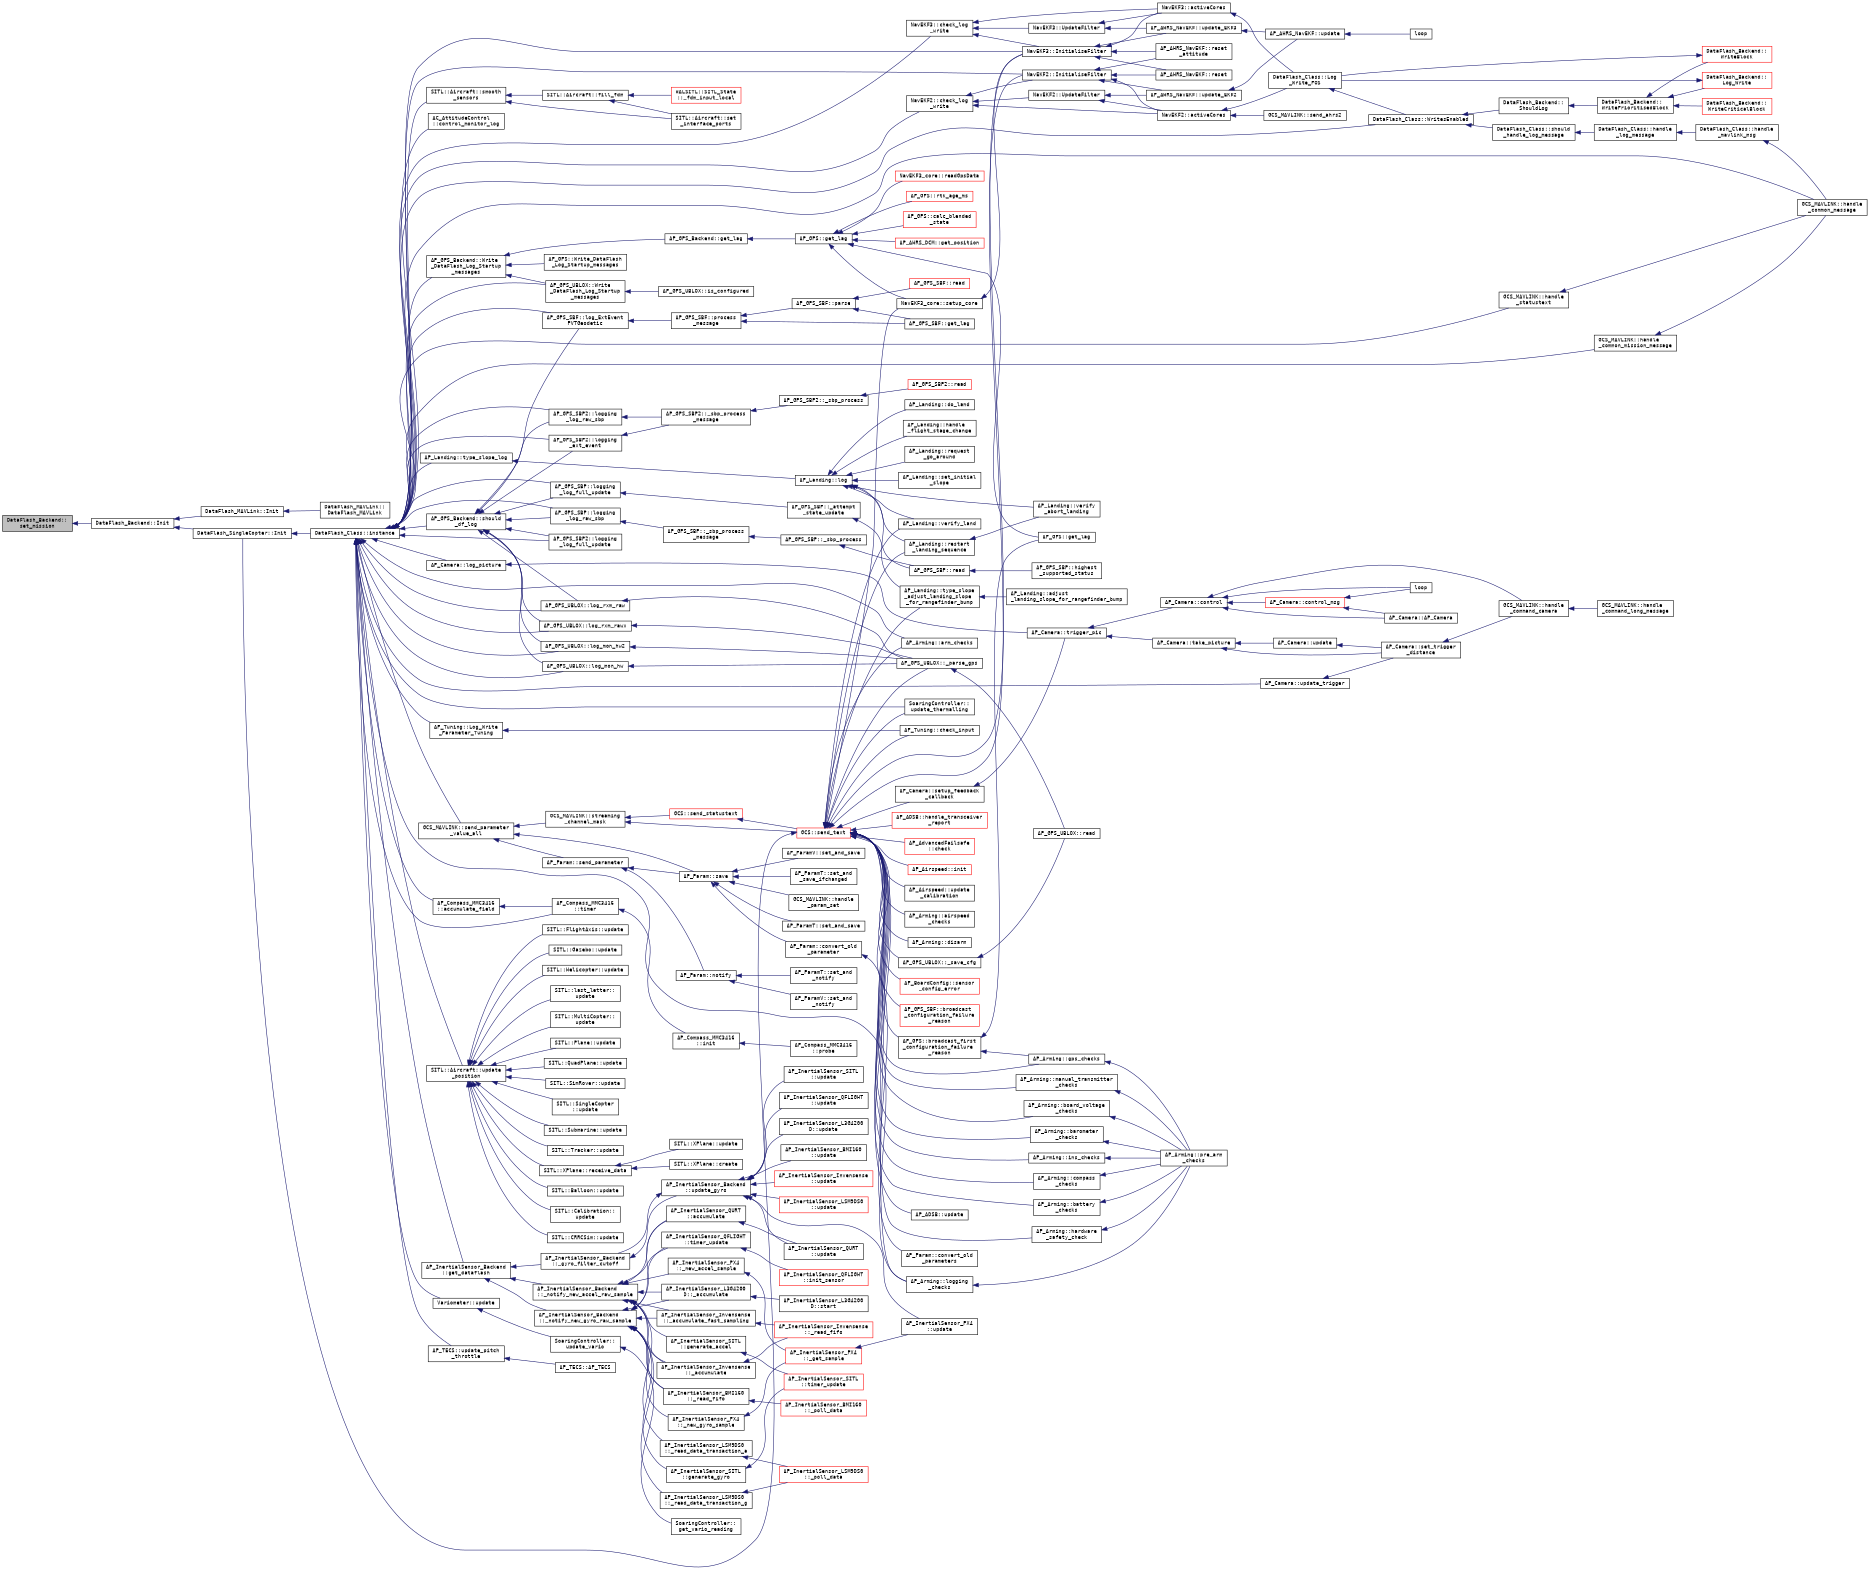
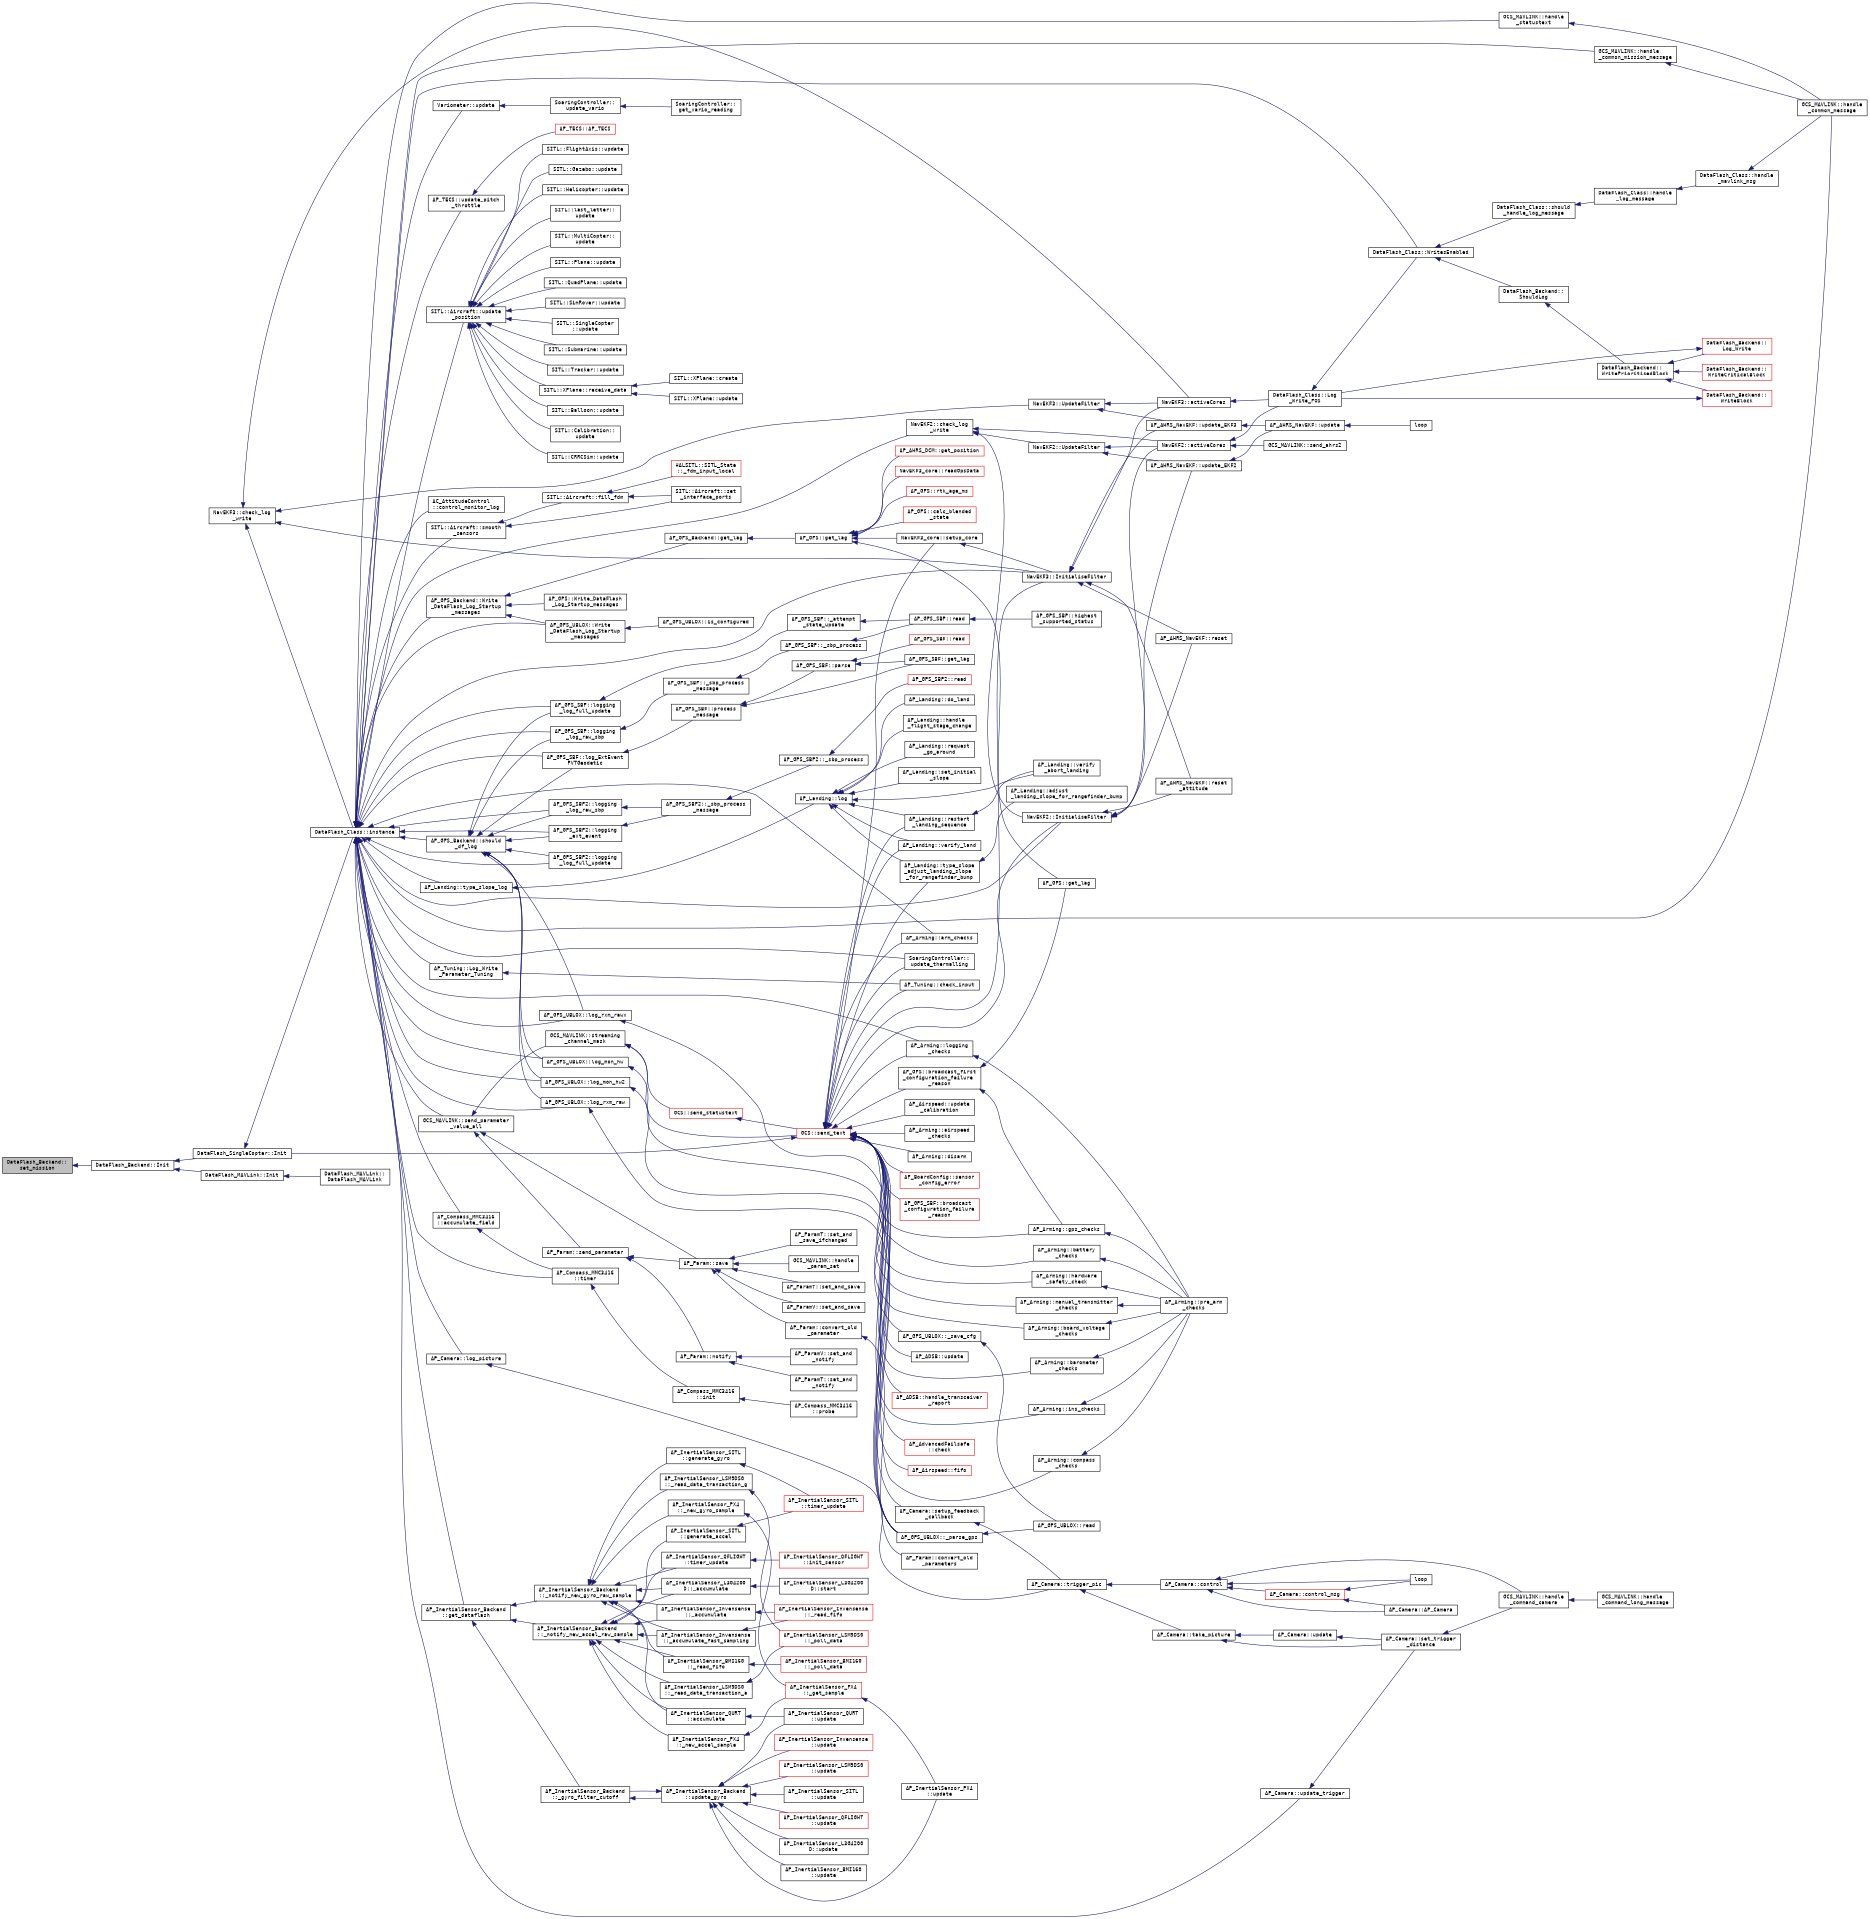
(502, 143) -> (300, 678)
(940, 870) -> (940, 1471)
(824, 1101) -> (824, 1821)
(585, 1368) -> (585, 129)
